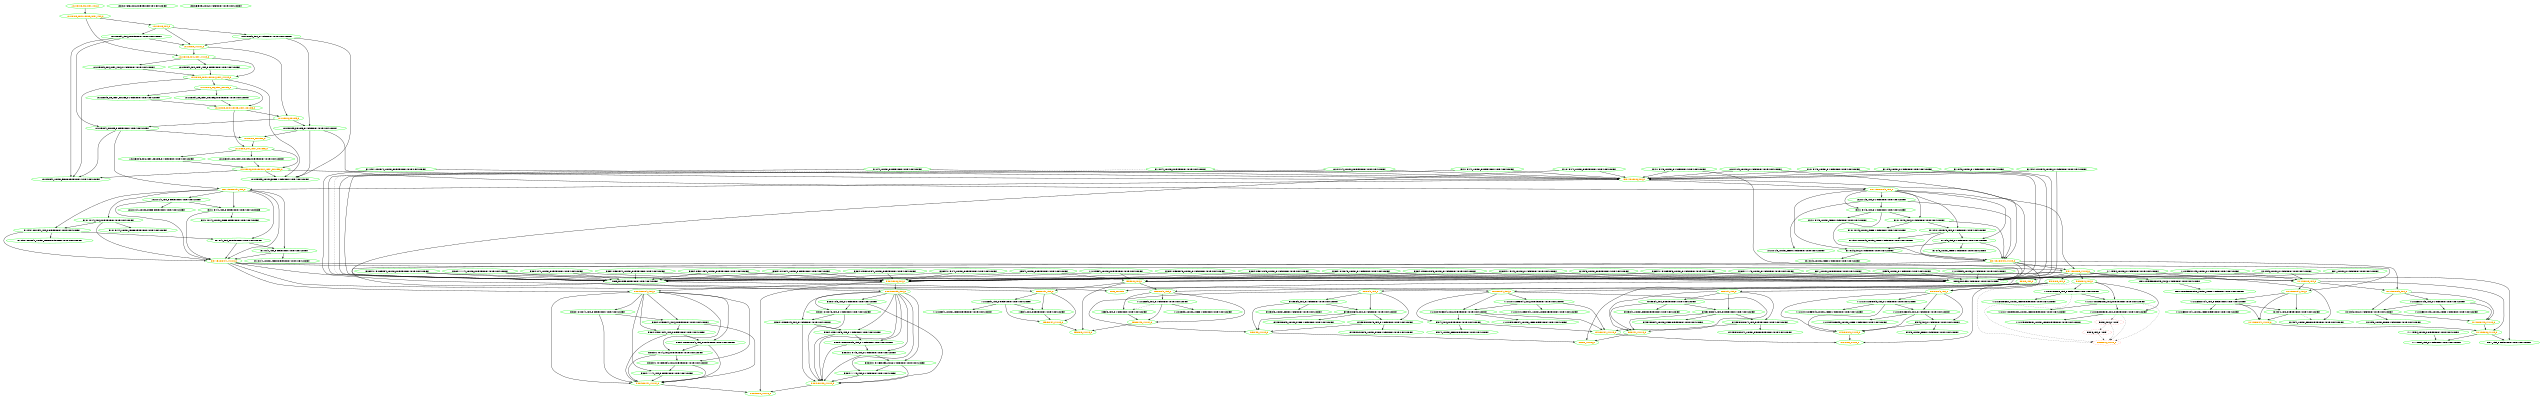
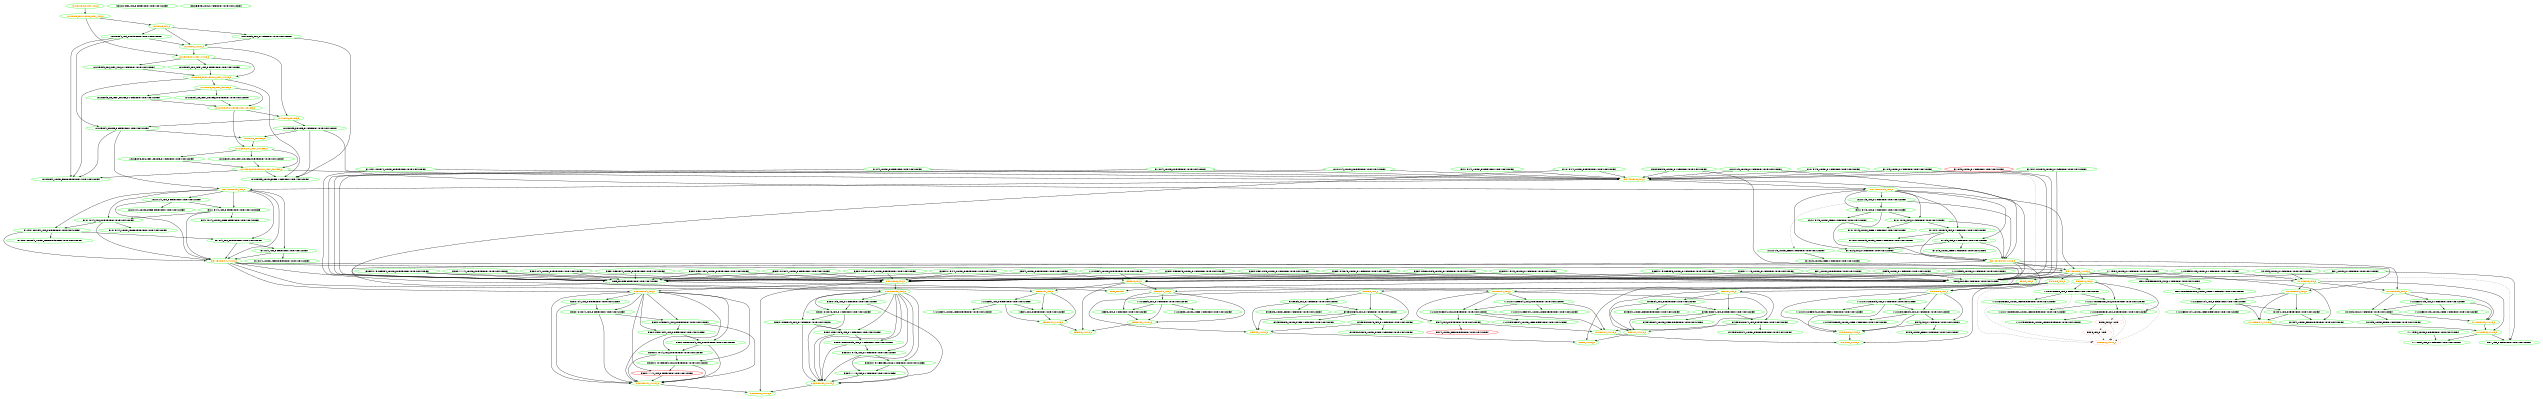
(142, 6) -> (142, 6)
(136, 37) -> (136, 37)
(309, 75) -> none
(1679, 169) -> (1679, 169)
(1979, 169) -> (1979, 169)
(728, 173) -> none
(2009, 175) -> (2009, 175)
(1812, 210) -> (1812, 210)
none -> (172, 215)
(334, 218) -> (334, 218)
(1852, 256) -> (1814, 256)
(1604, 271) -> none
none -> (2480, 275)
(1978, 276) -> none
(2132, 276) -> none
(2262, 277) -> (2262, 277)
none -> (595, 302)
(1144, 307) -> (1144, 307)
(2306, 317) -> (2306, 317)
(1462, 332) -> (1462, 332)
(667, 373) -> (667, 373)
